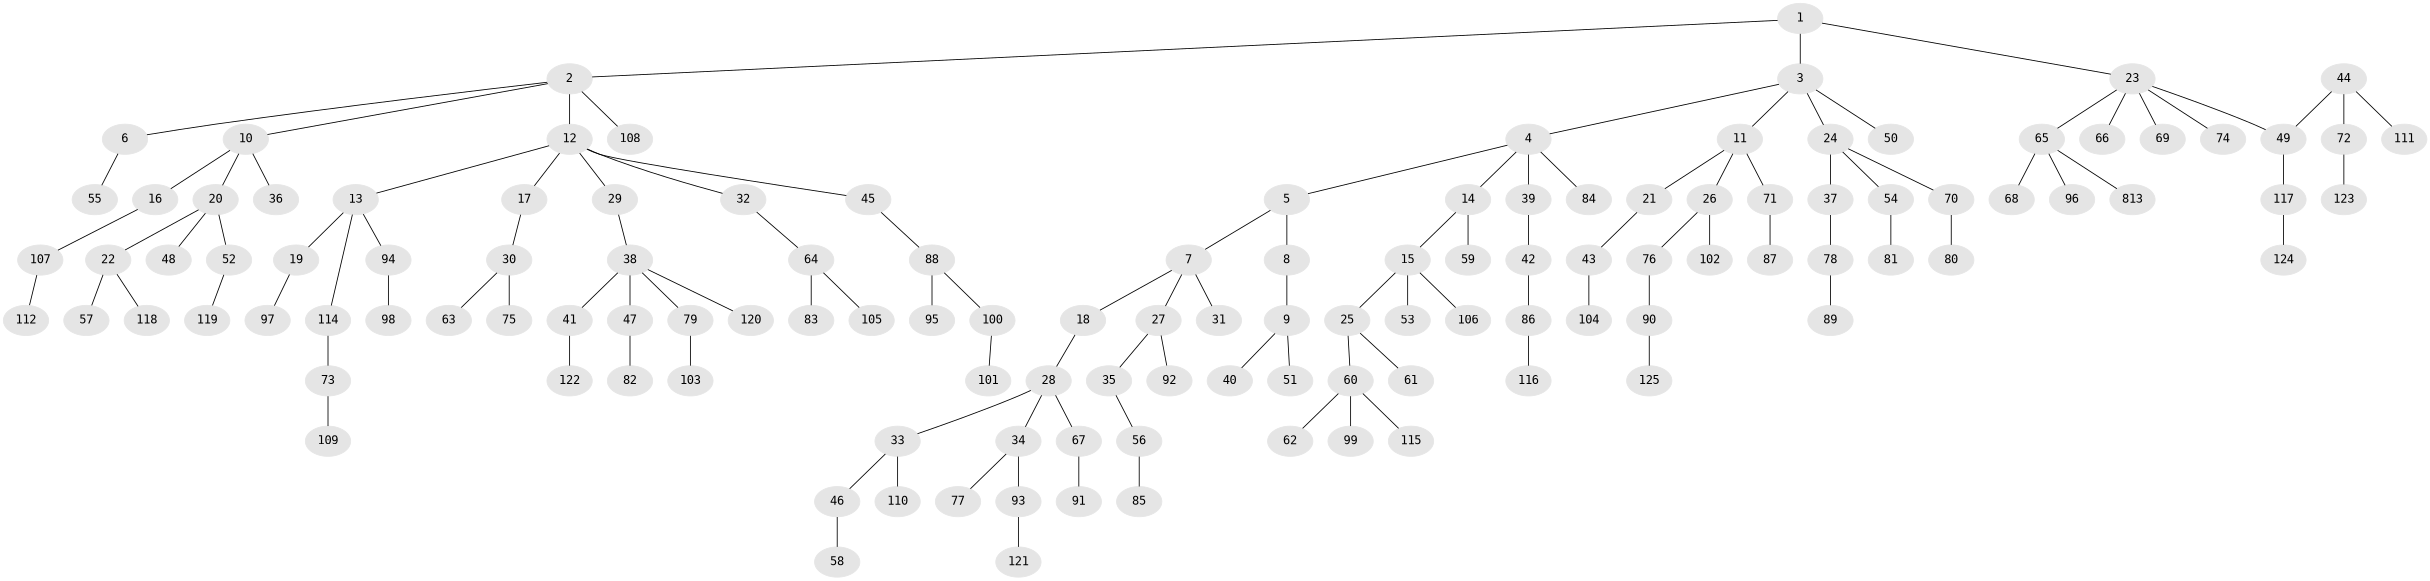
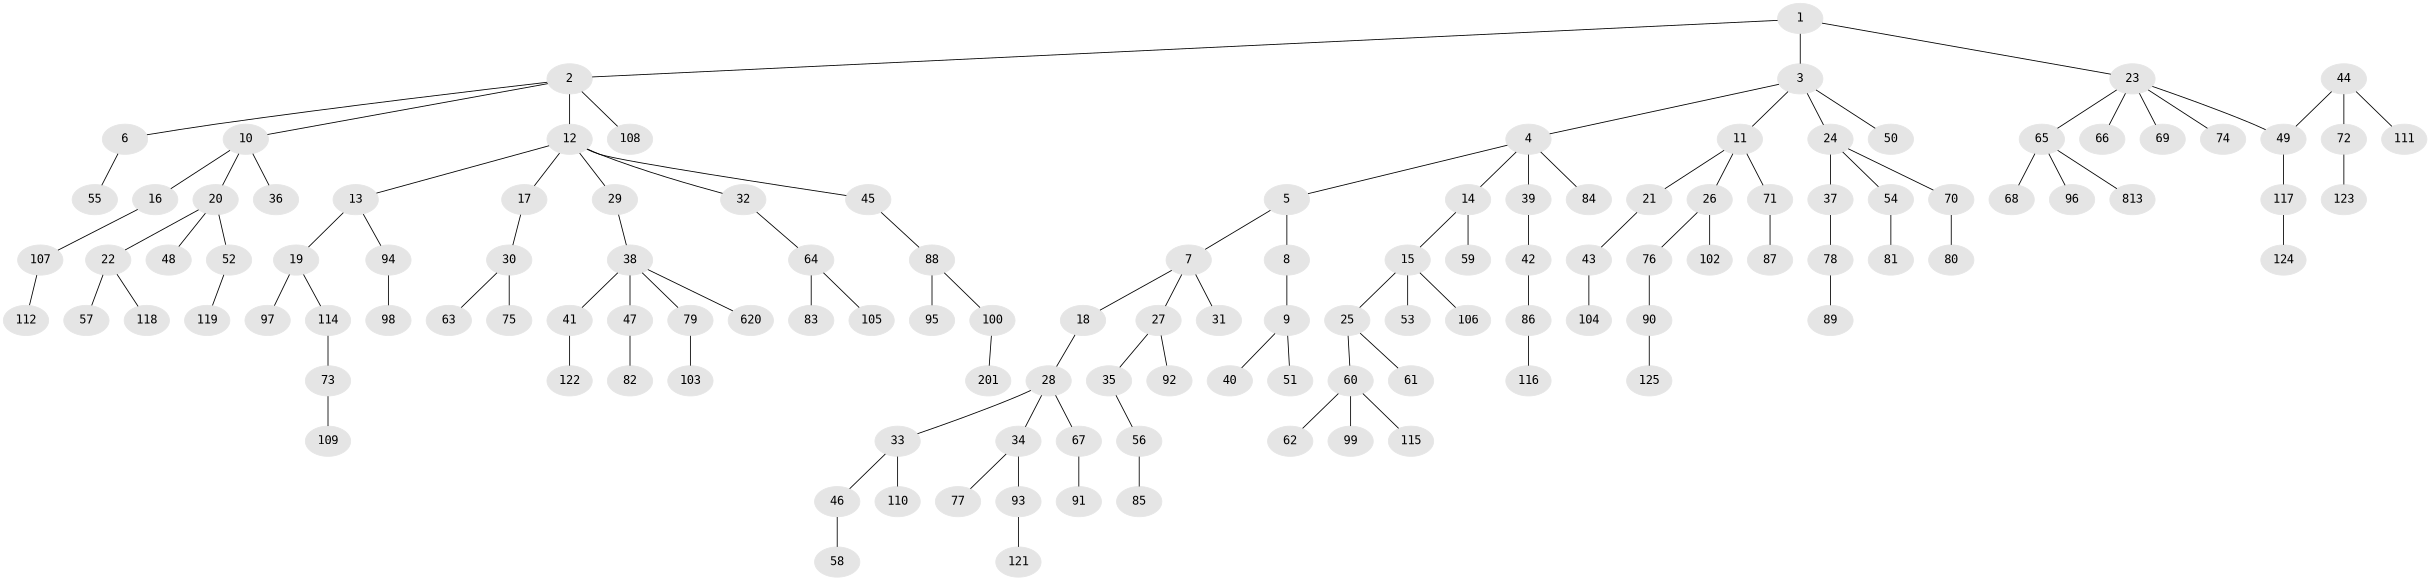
(342, 260) -> (312, 290)
(751, 320) -> (751, 320)
(988, 381) -> (988, 381)
